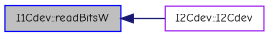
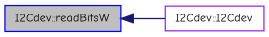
(63, 18) -> (63, 18)
